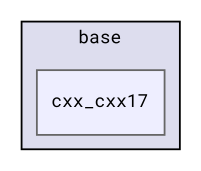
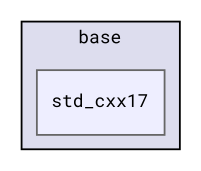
(101, 103) -> (101, 103)
